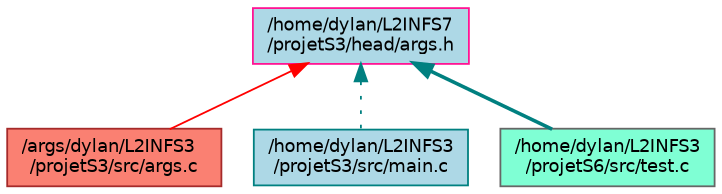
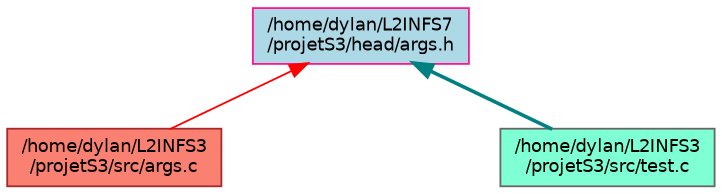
(114, 157) -> (114, 157)
(361, 157) -> none
(607, 157) -> (607, 157)
